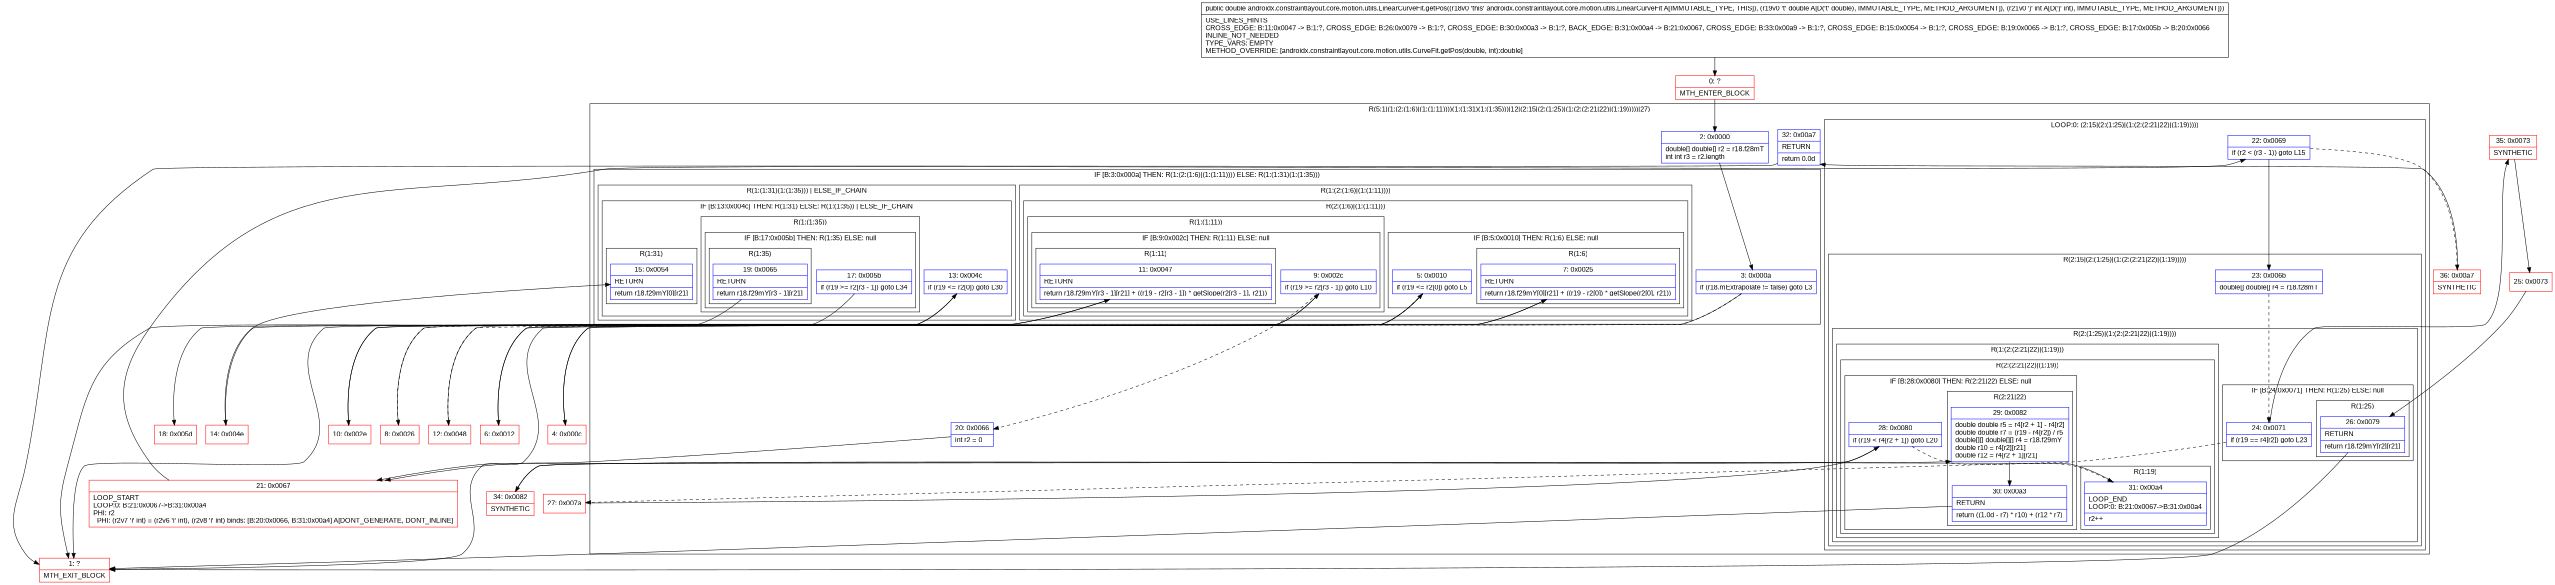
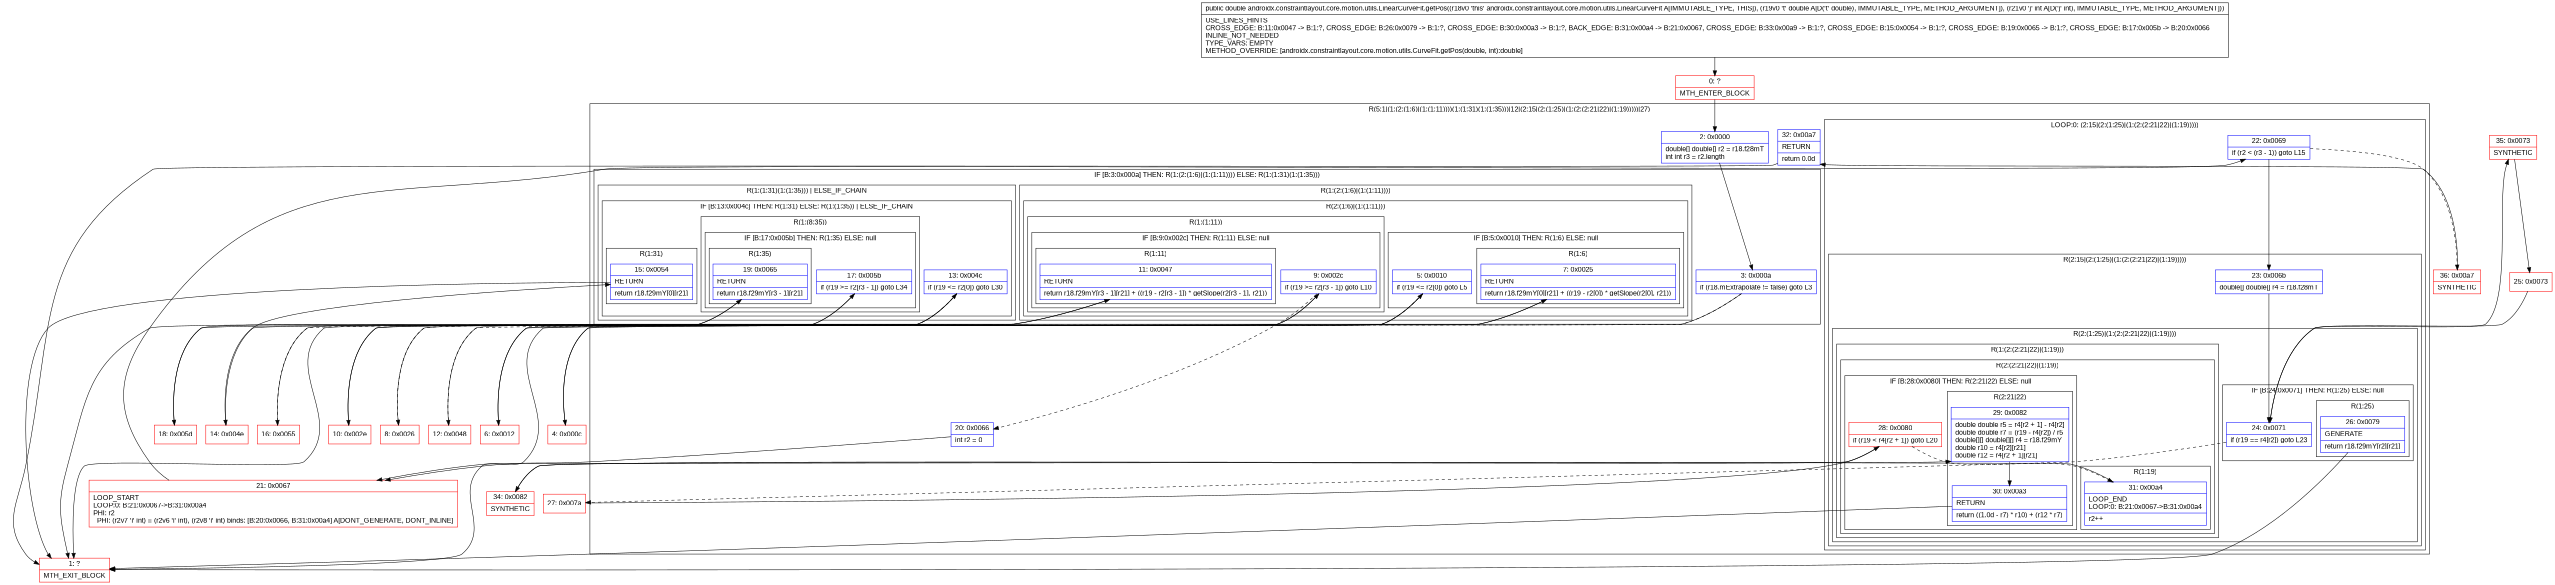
(810, 222) -> (810, 222)
none -> (211, 296)
none -> (420, 324)
(2269, 356) -> (2269, 356)
(2466, 359) -> (2378, 326)
(2339, 434) -> (2344, 434)
none -> (278, 435)
(1895, 435) -> (1895, 435)
